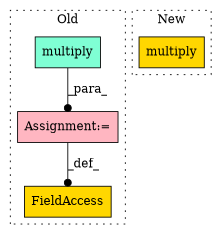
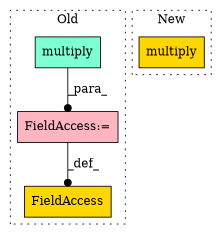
(68, 127) -> (68, 127)
